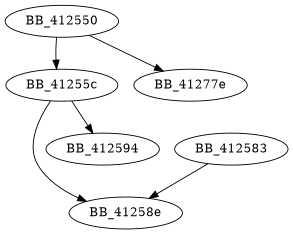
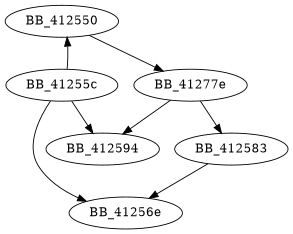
(56, 49) -> (68, 58)
none -> (209, 113)
none -> (150, 114)
(126, 213) -> (126, 213)
